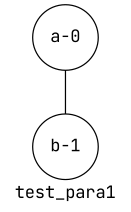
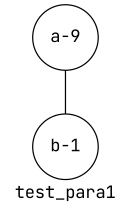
(65, 38) -> (65, 38)
